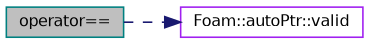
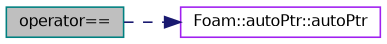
(272, 22) -> (280, 22)
